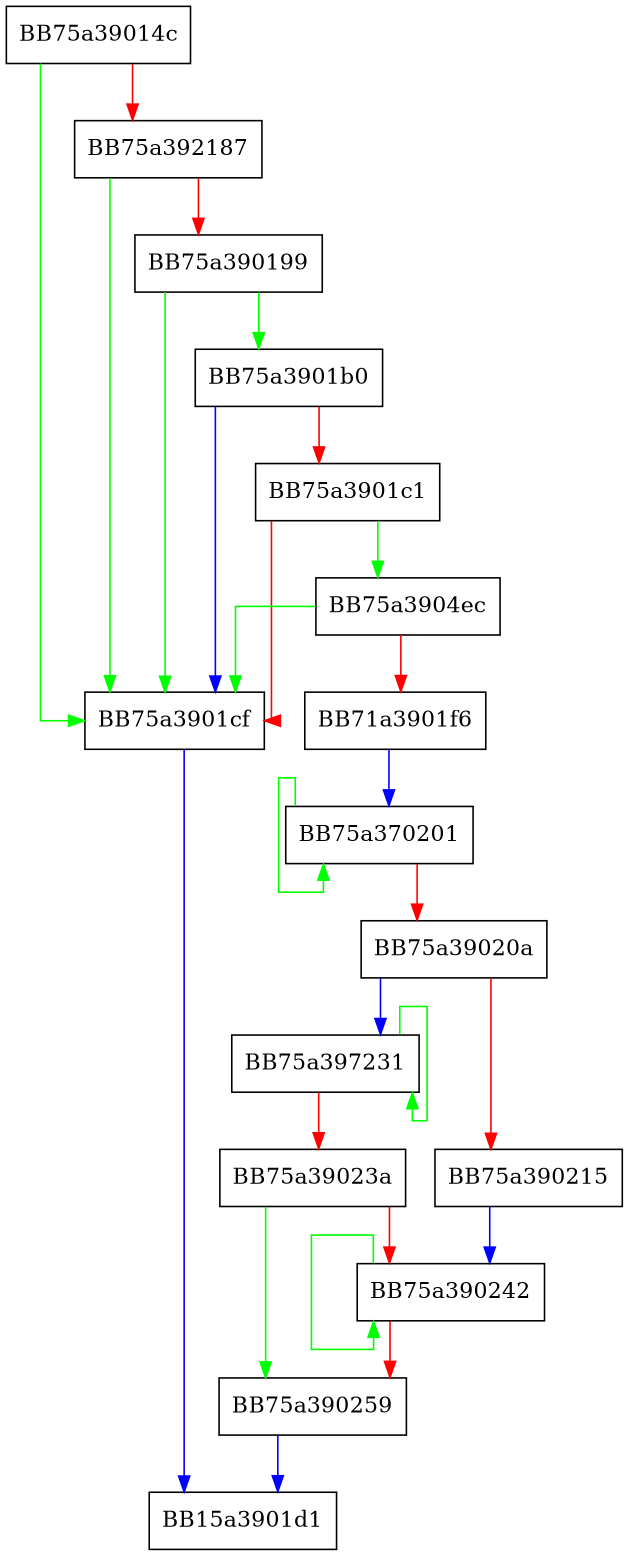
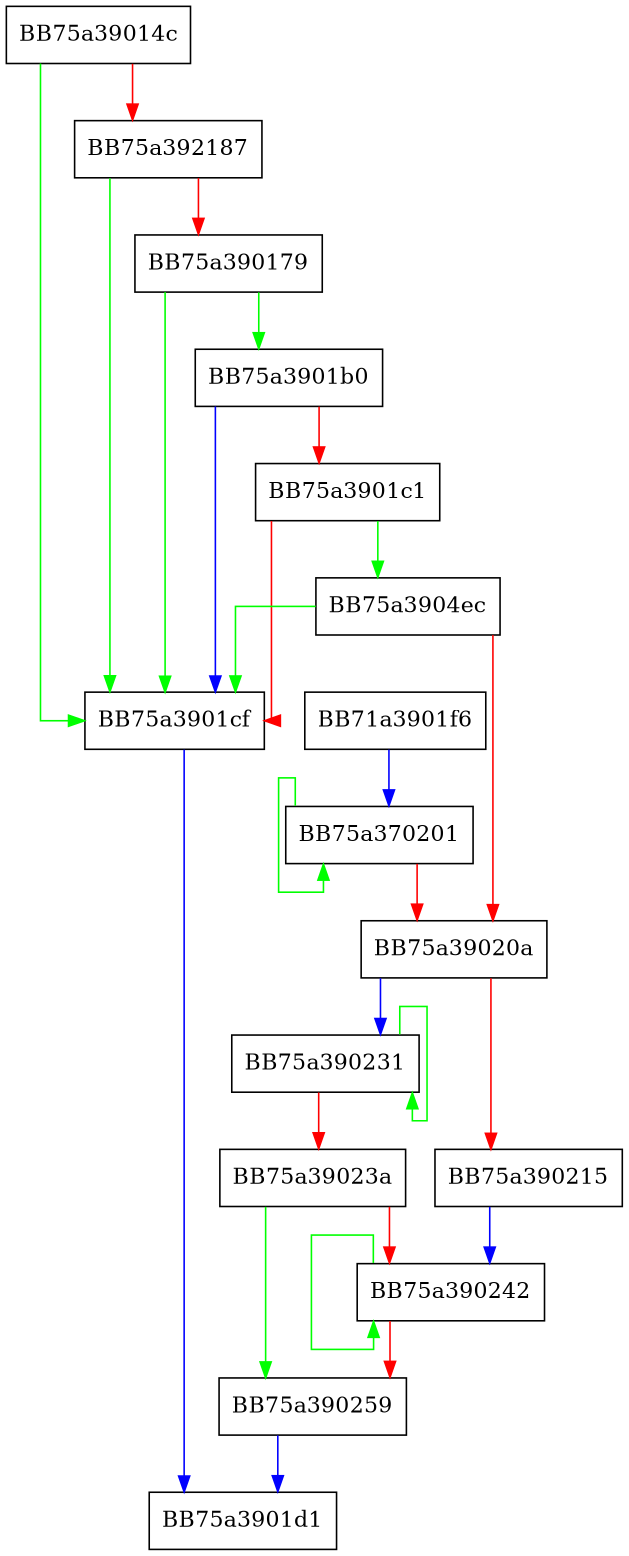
(229, 264) -> (229, 264)
(401, 655) -> (493, 770)
(325, 1064) -> (325, 1064)
(243, 1521) -> (243, 1521)
